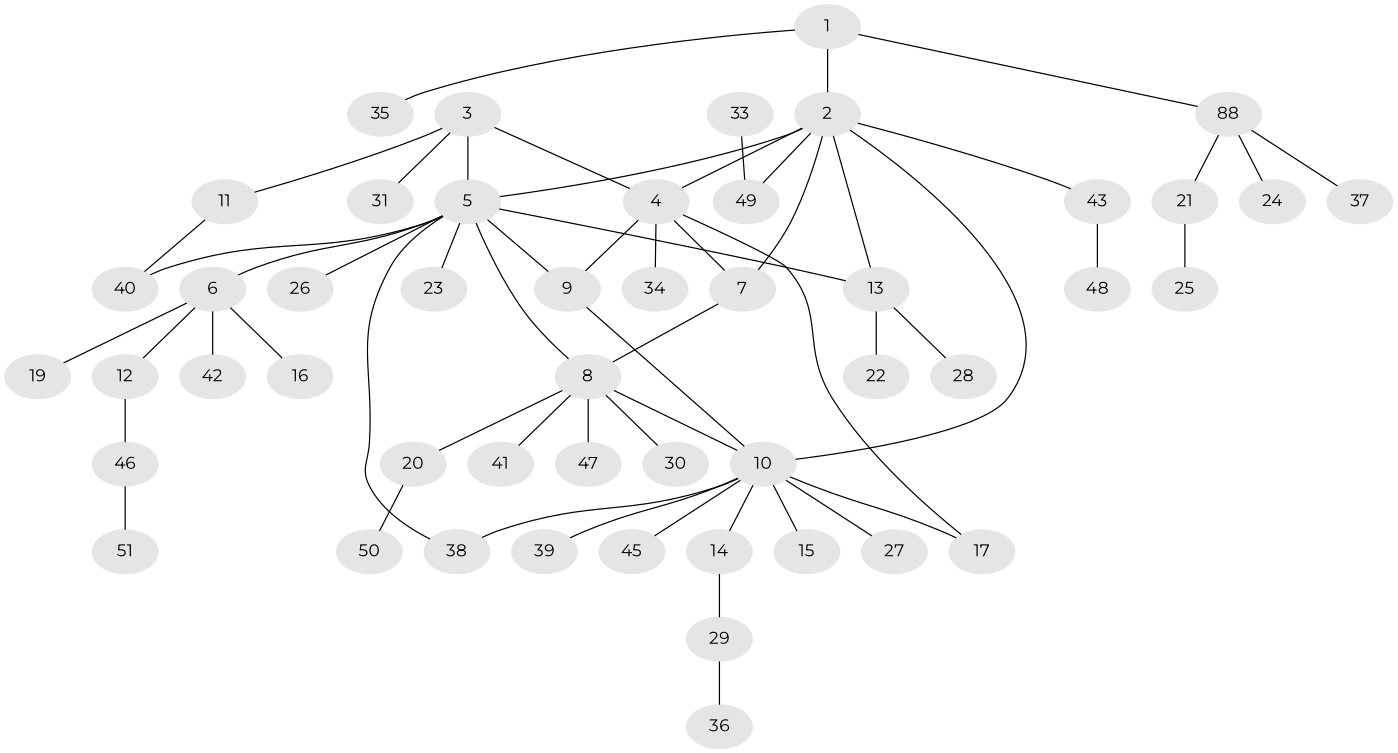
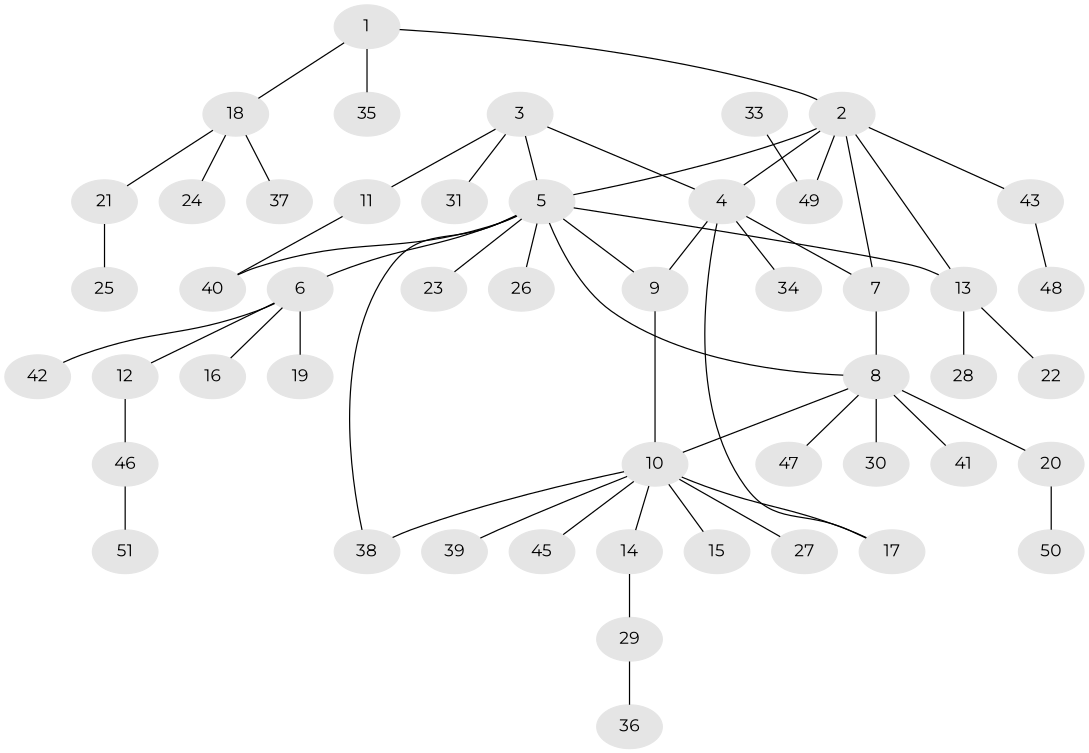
(1229, 114) -> (236, 114)
(1024, 342) -> none
